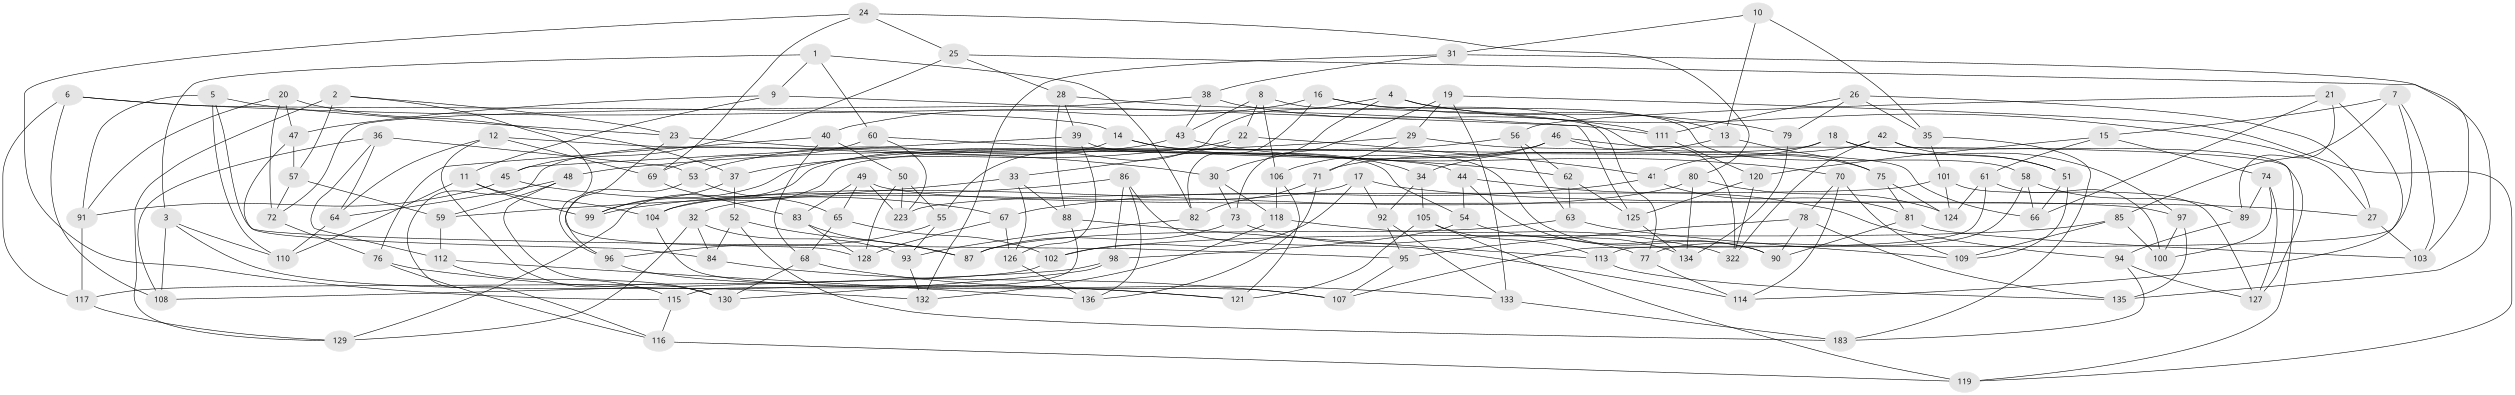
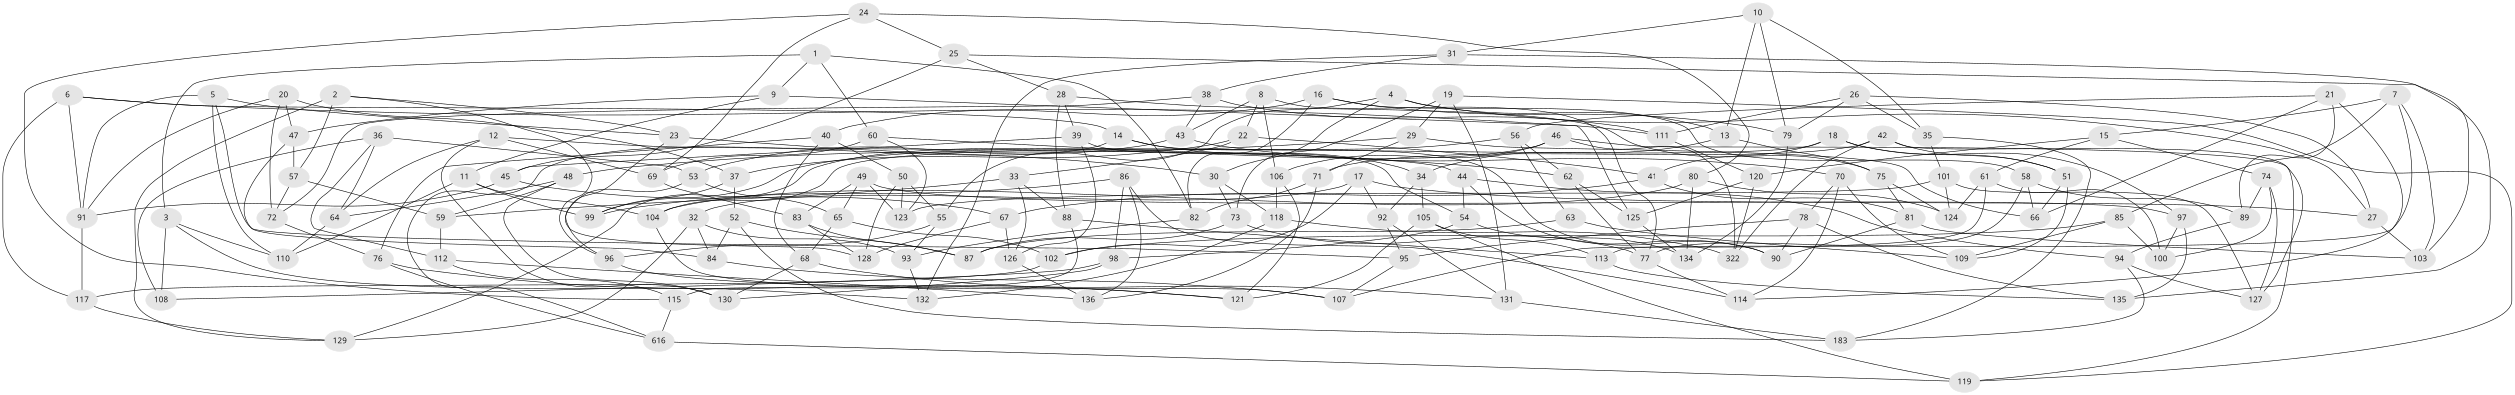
none -> (1773, 77)
(1569, 198) -> (1604, 220)
(57, 216) -> (75, 157)
(901, 218) -> (901, 218)
(1507, 300) -> (1507, 300)
(659, 341) -> (659, 341)
